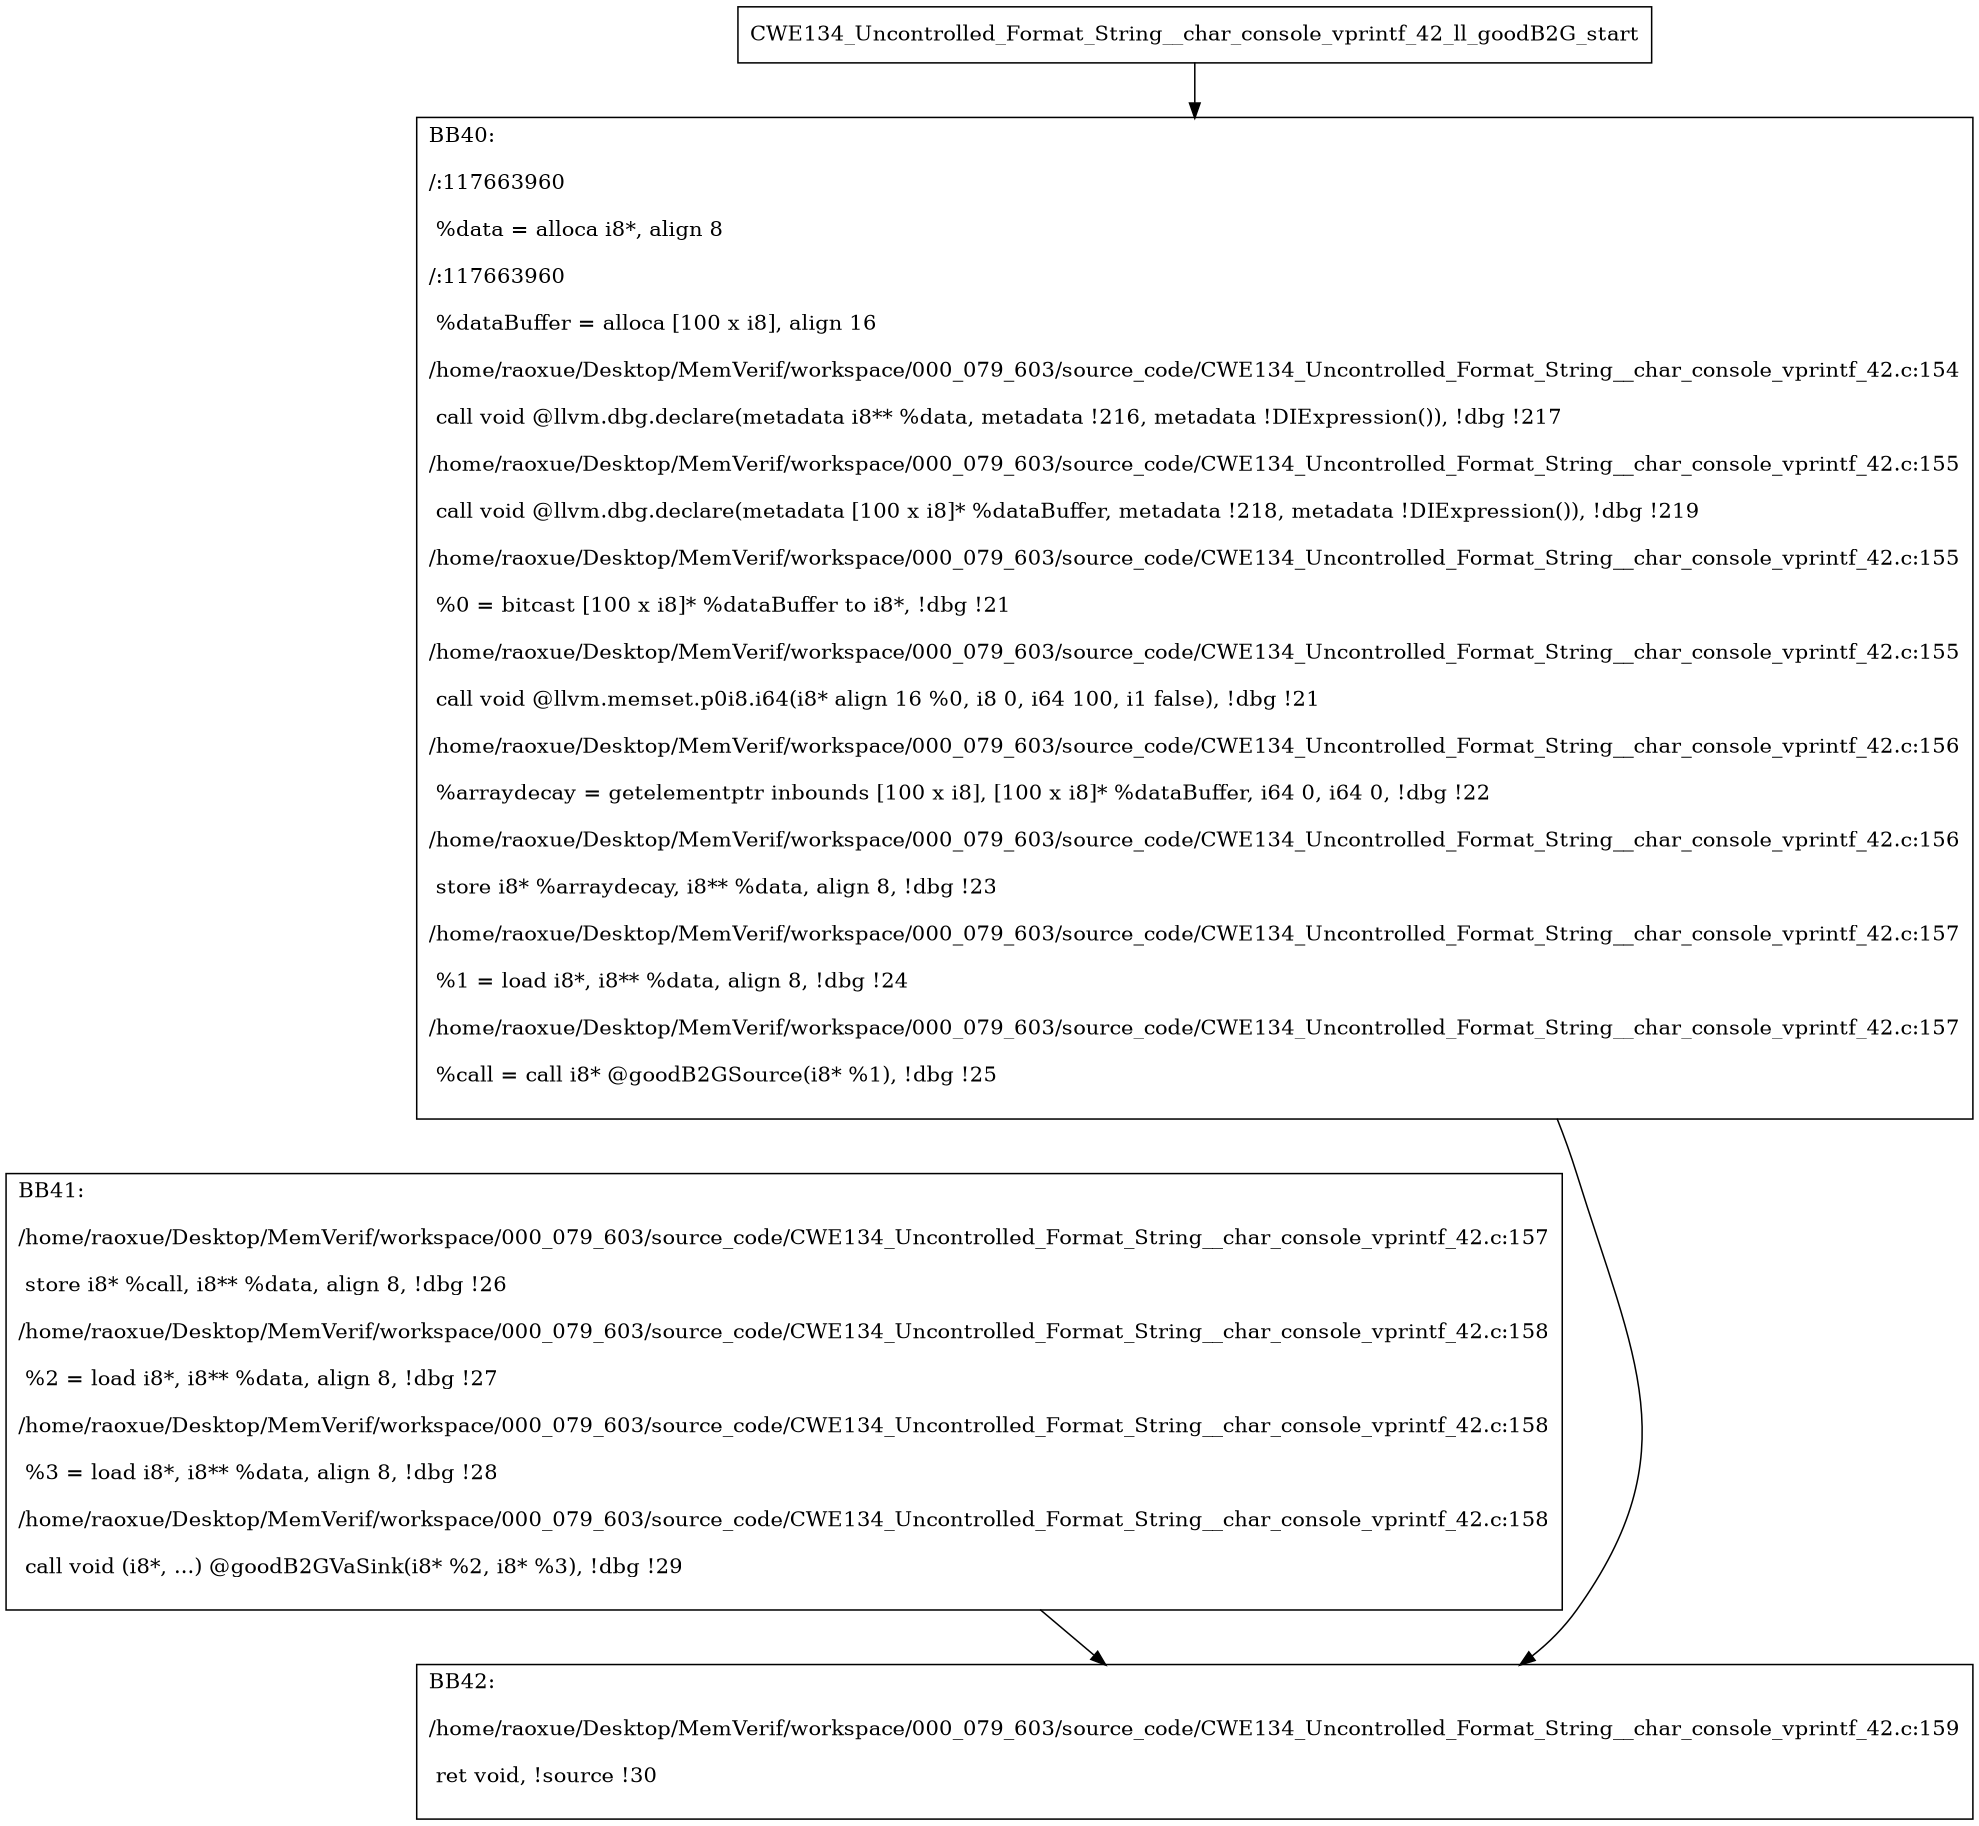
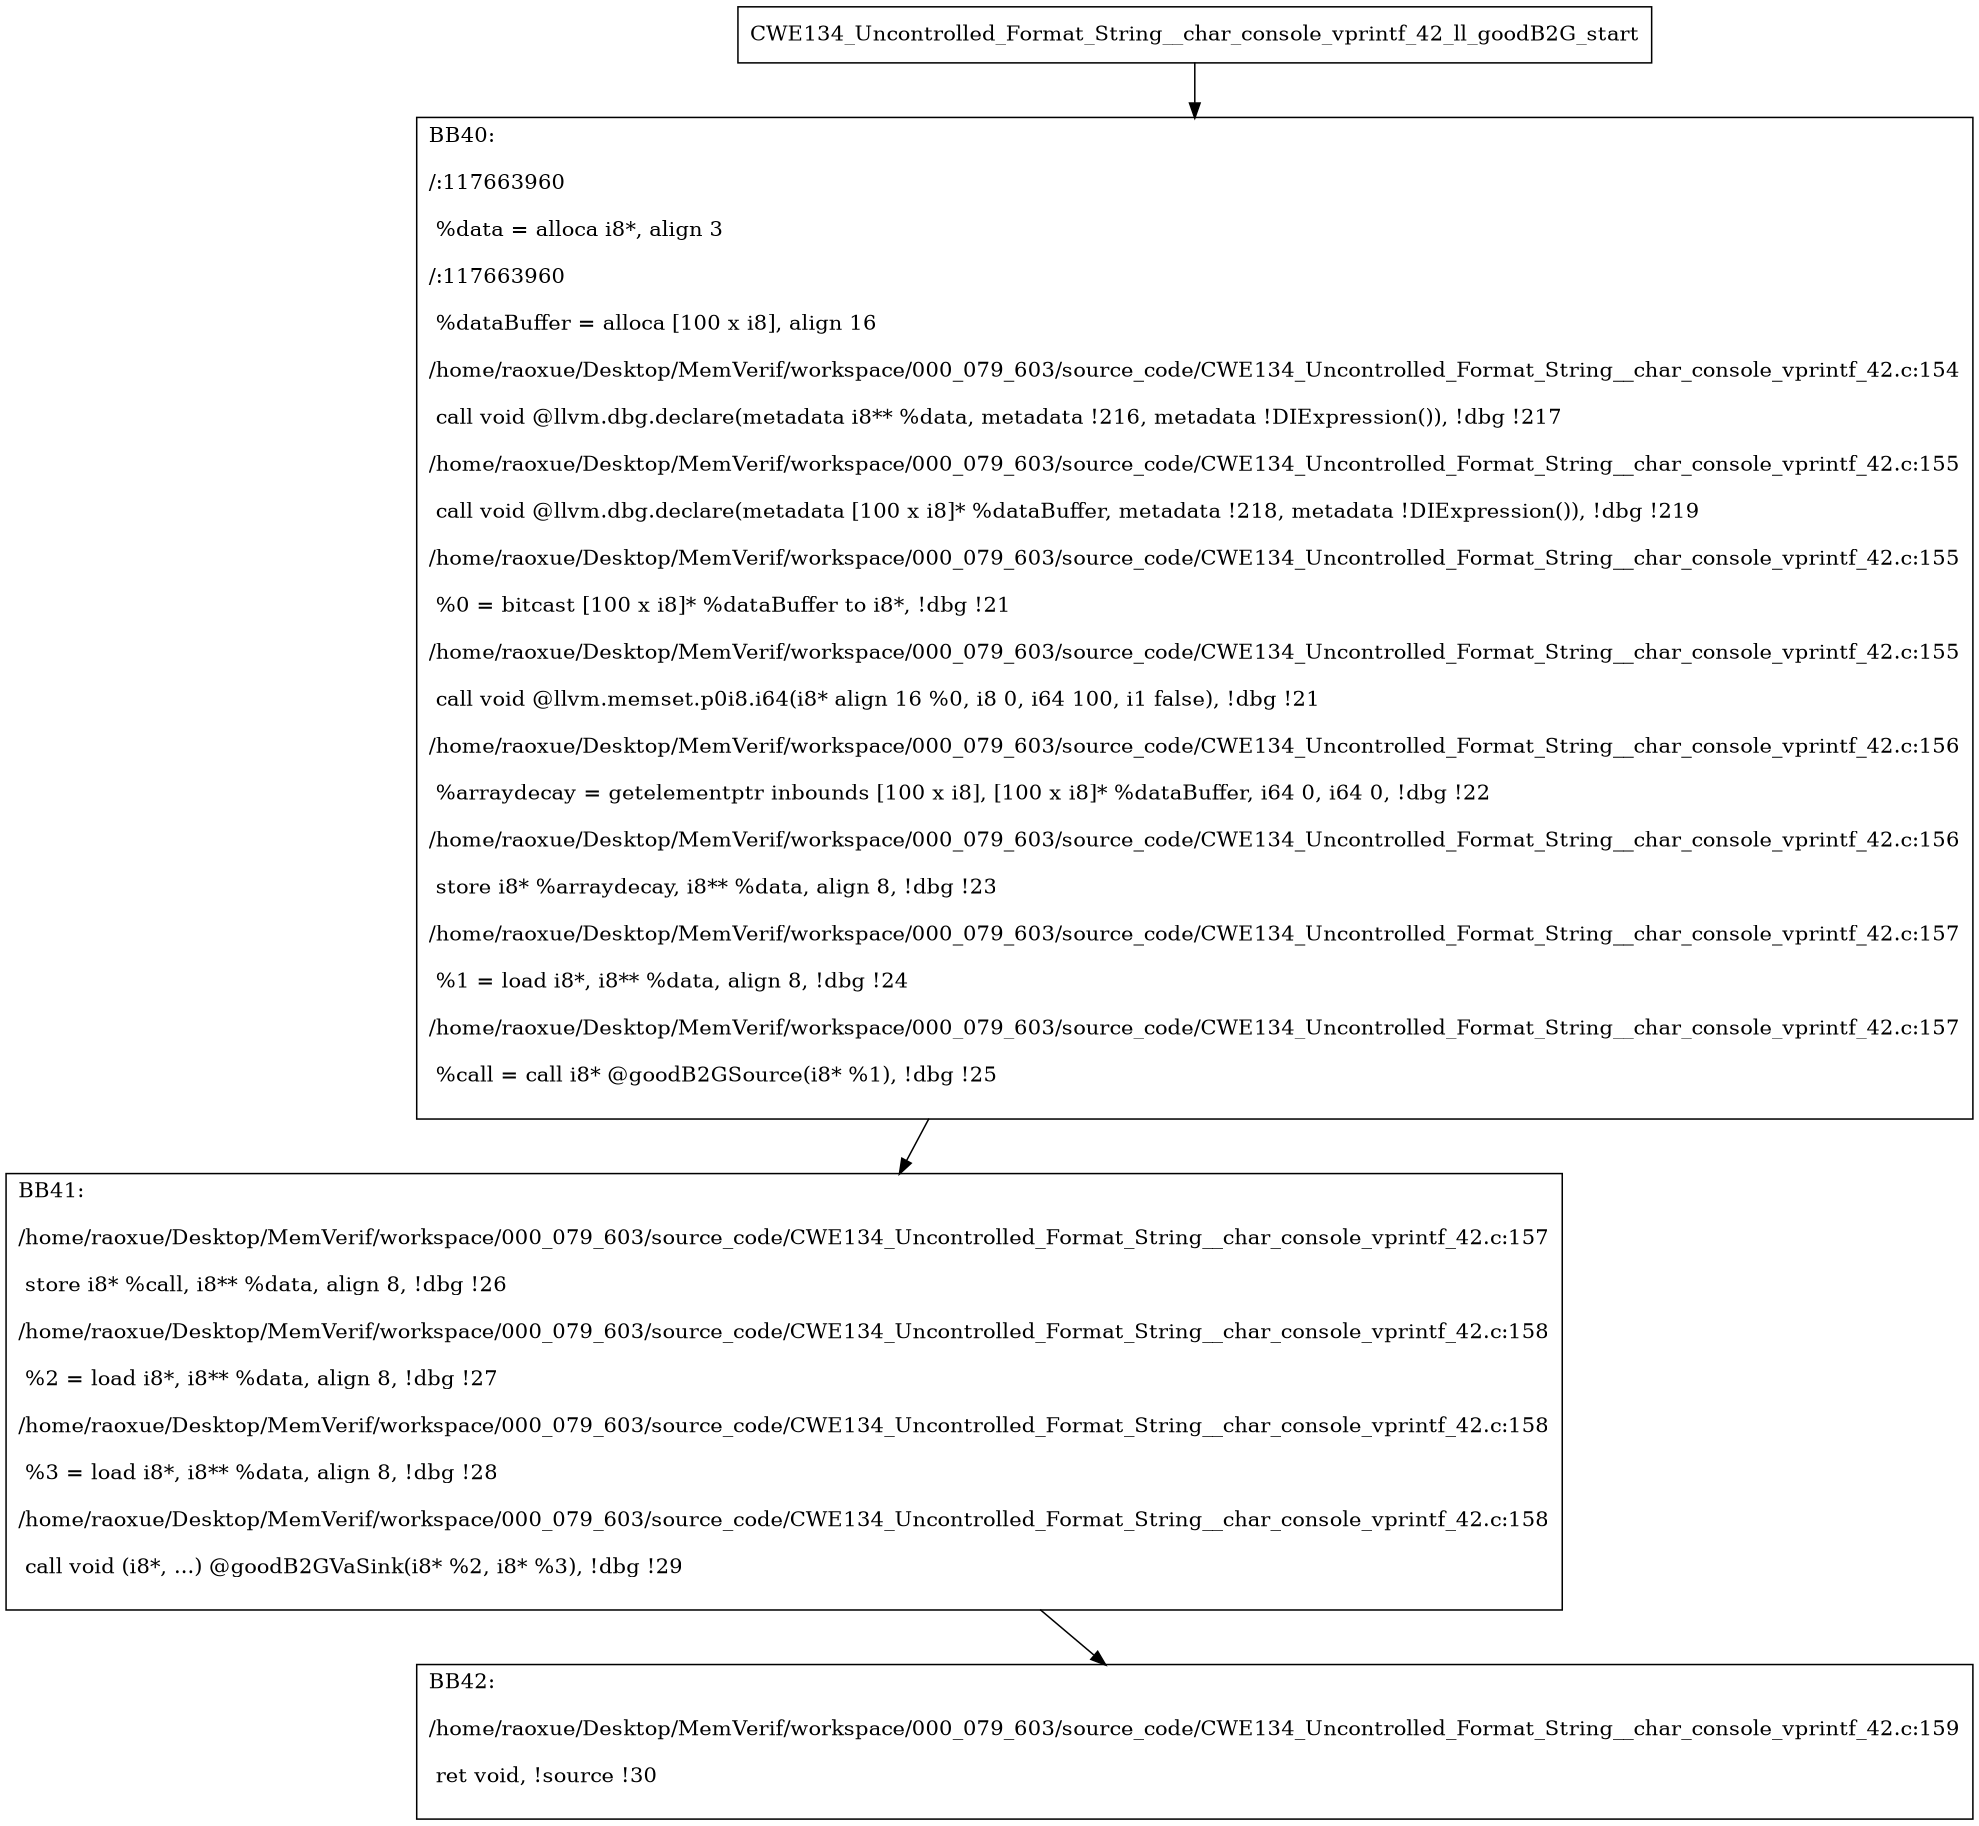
(577, 230) -> (577, 230)
(1640, 1398) -> (918, 1140)
